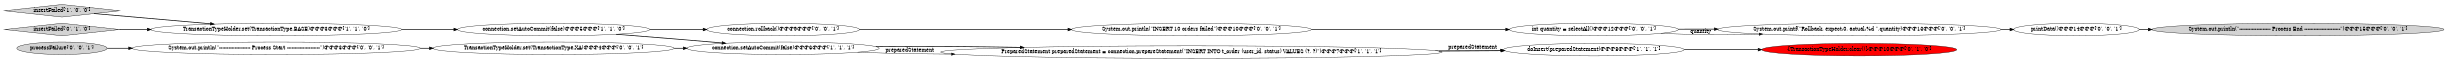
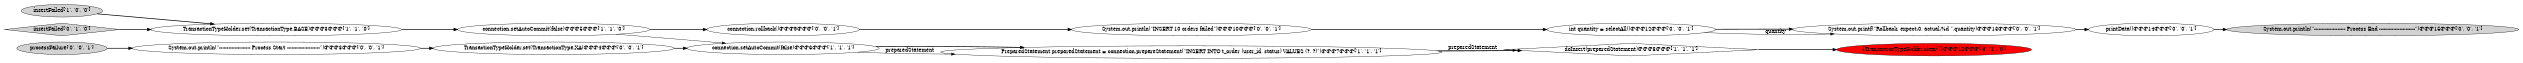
(62, 11) -> (62, 11)
(669, 38) -> (669, 38)
(1594, 50) -> (1631, 50)
